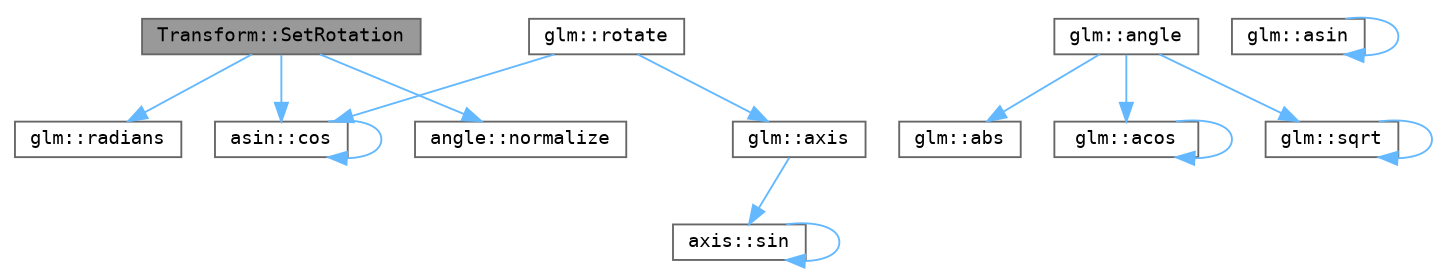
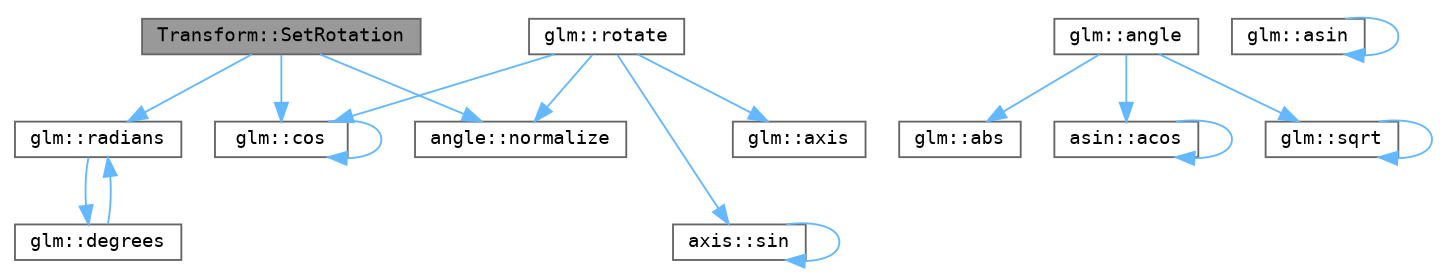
none -> (570, 81)
(281, 139) -> (281, 139)
(1126, 139) -> (1126, 139)
(774, 183) -> (668, 132)
none -> (98, 242)
